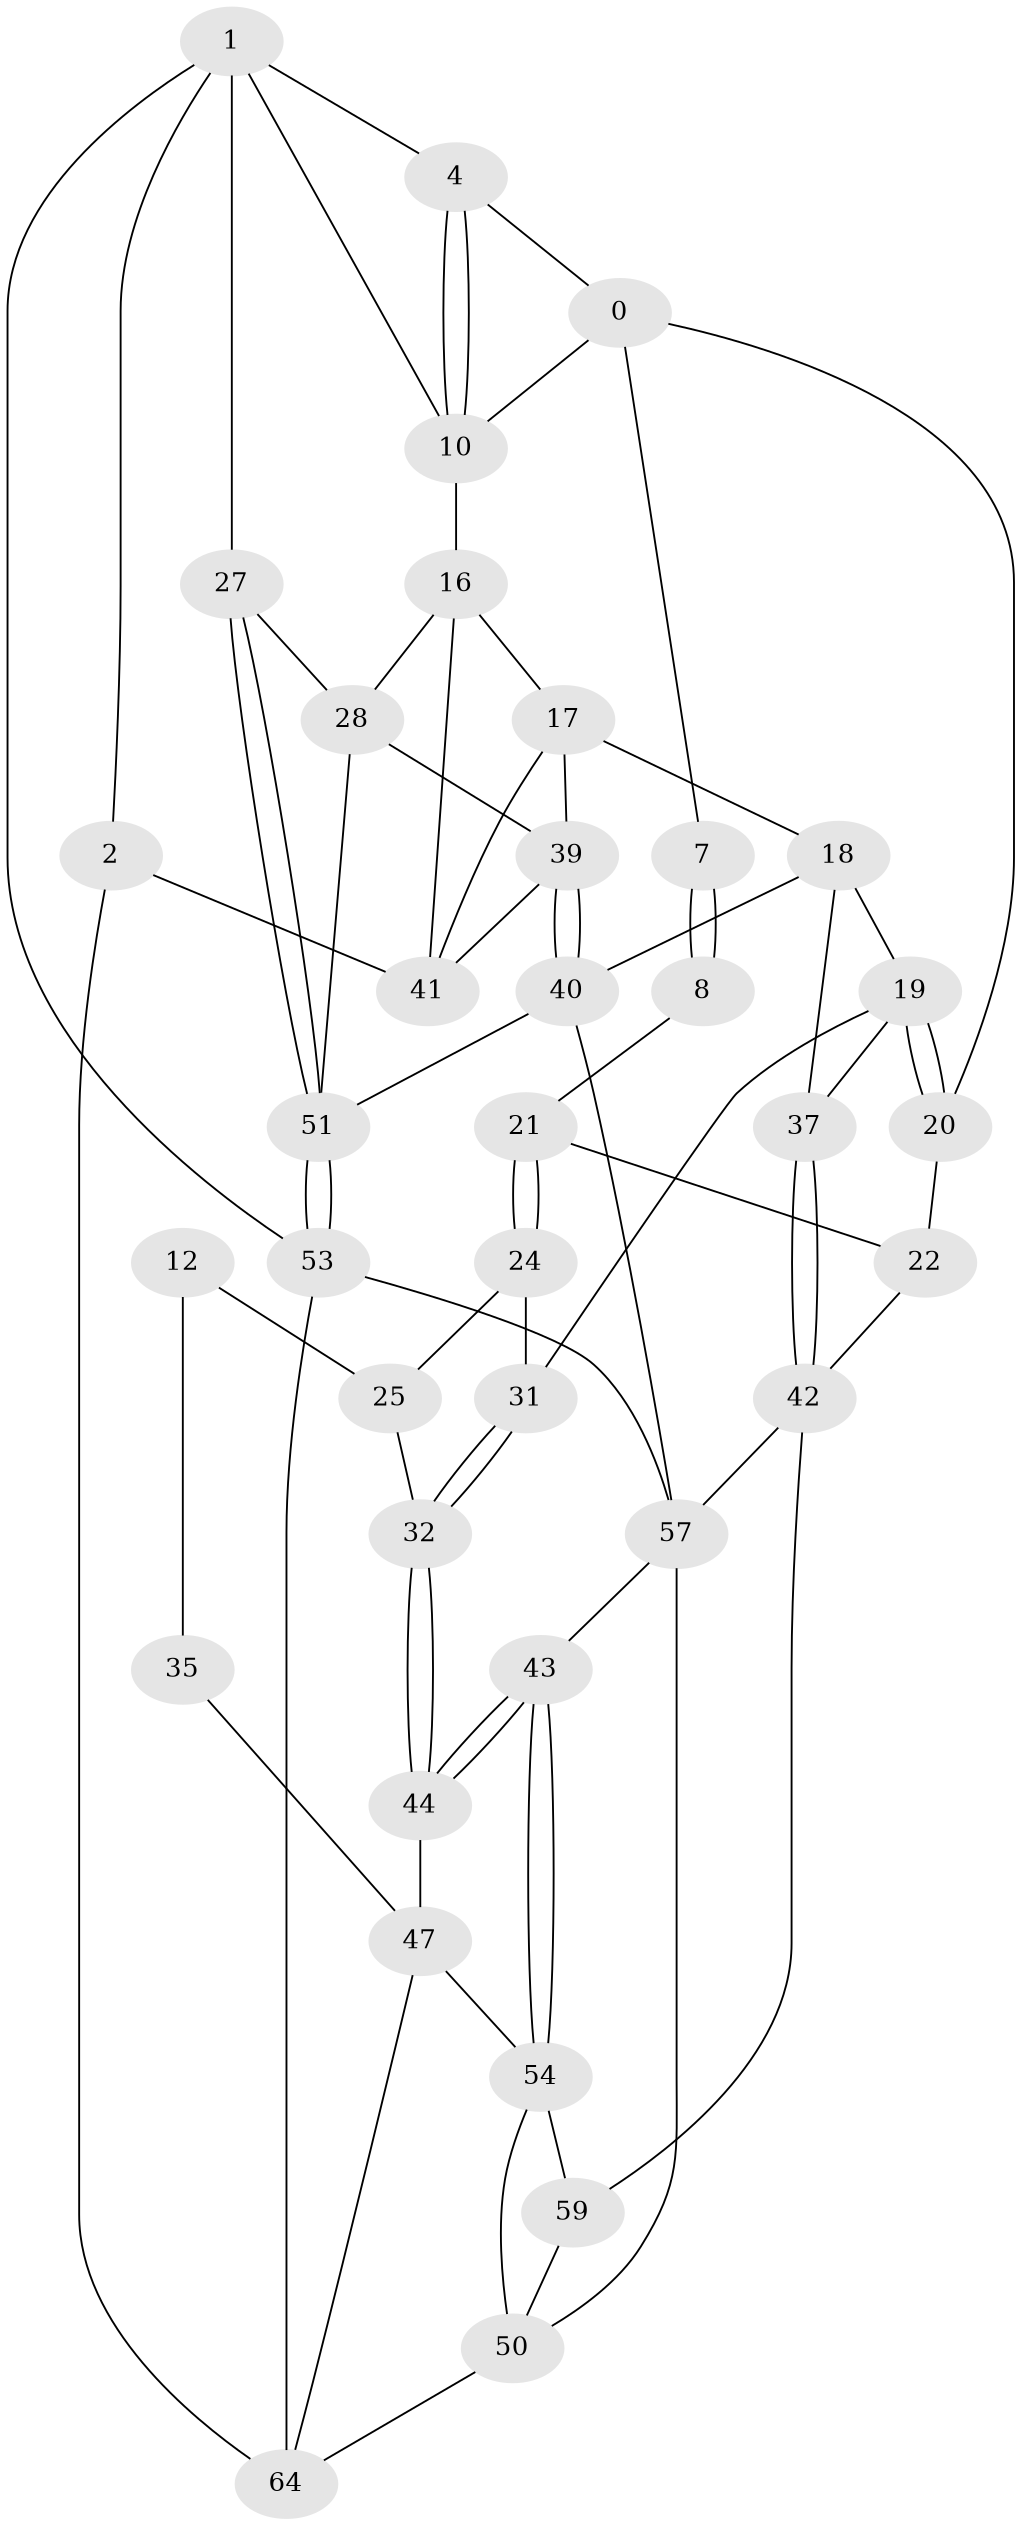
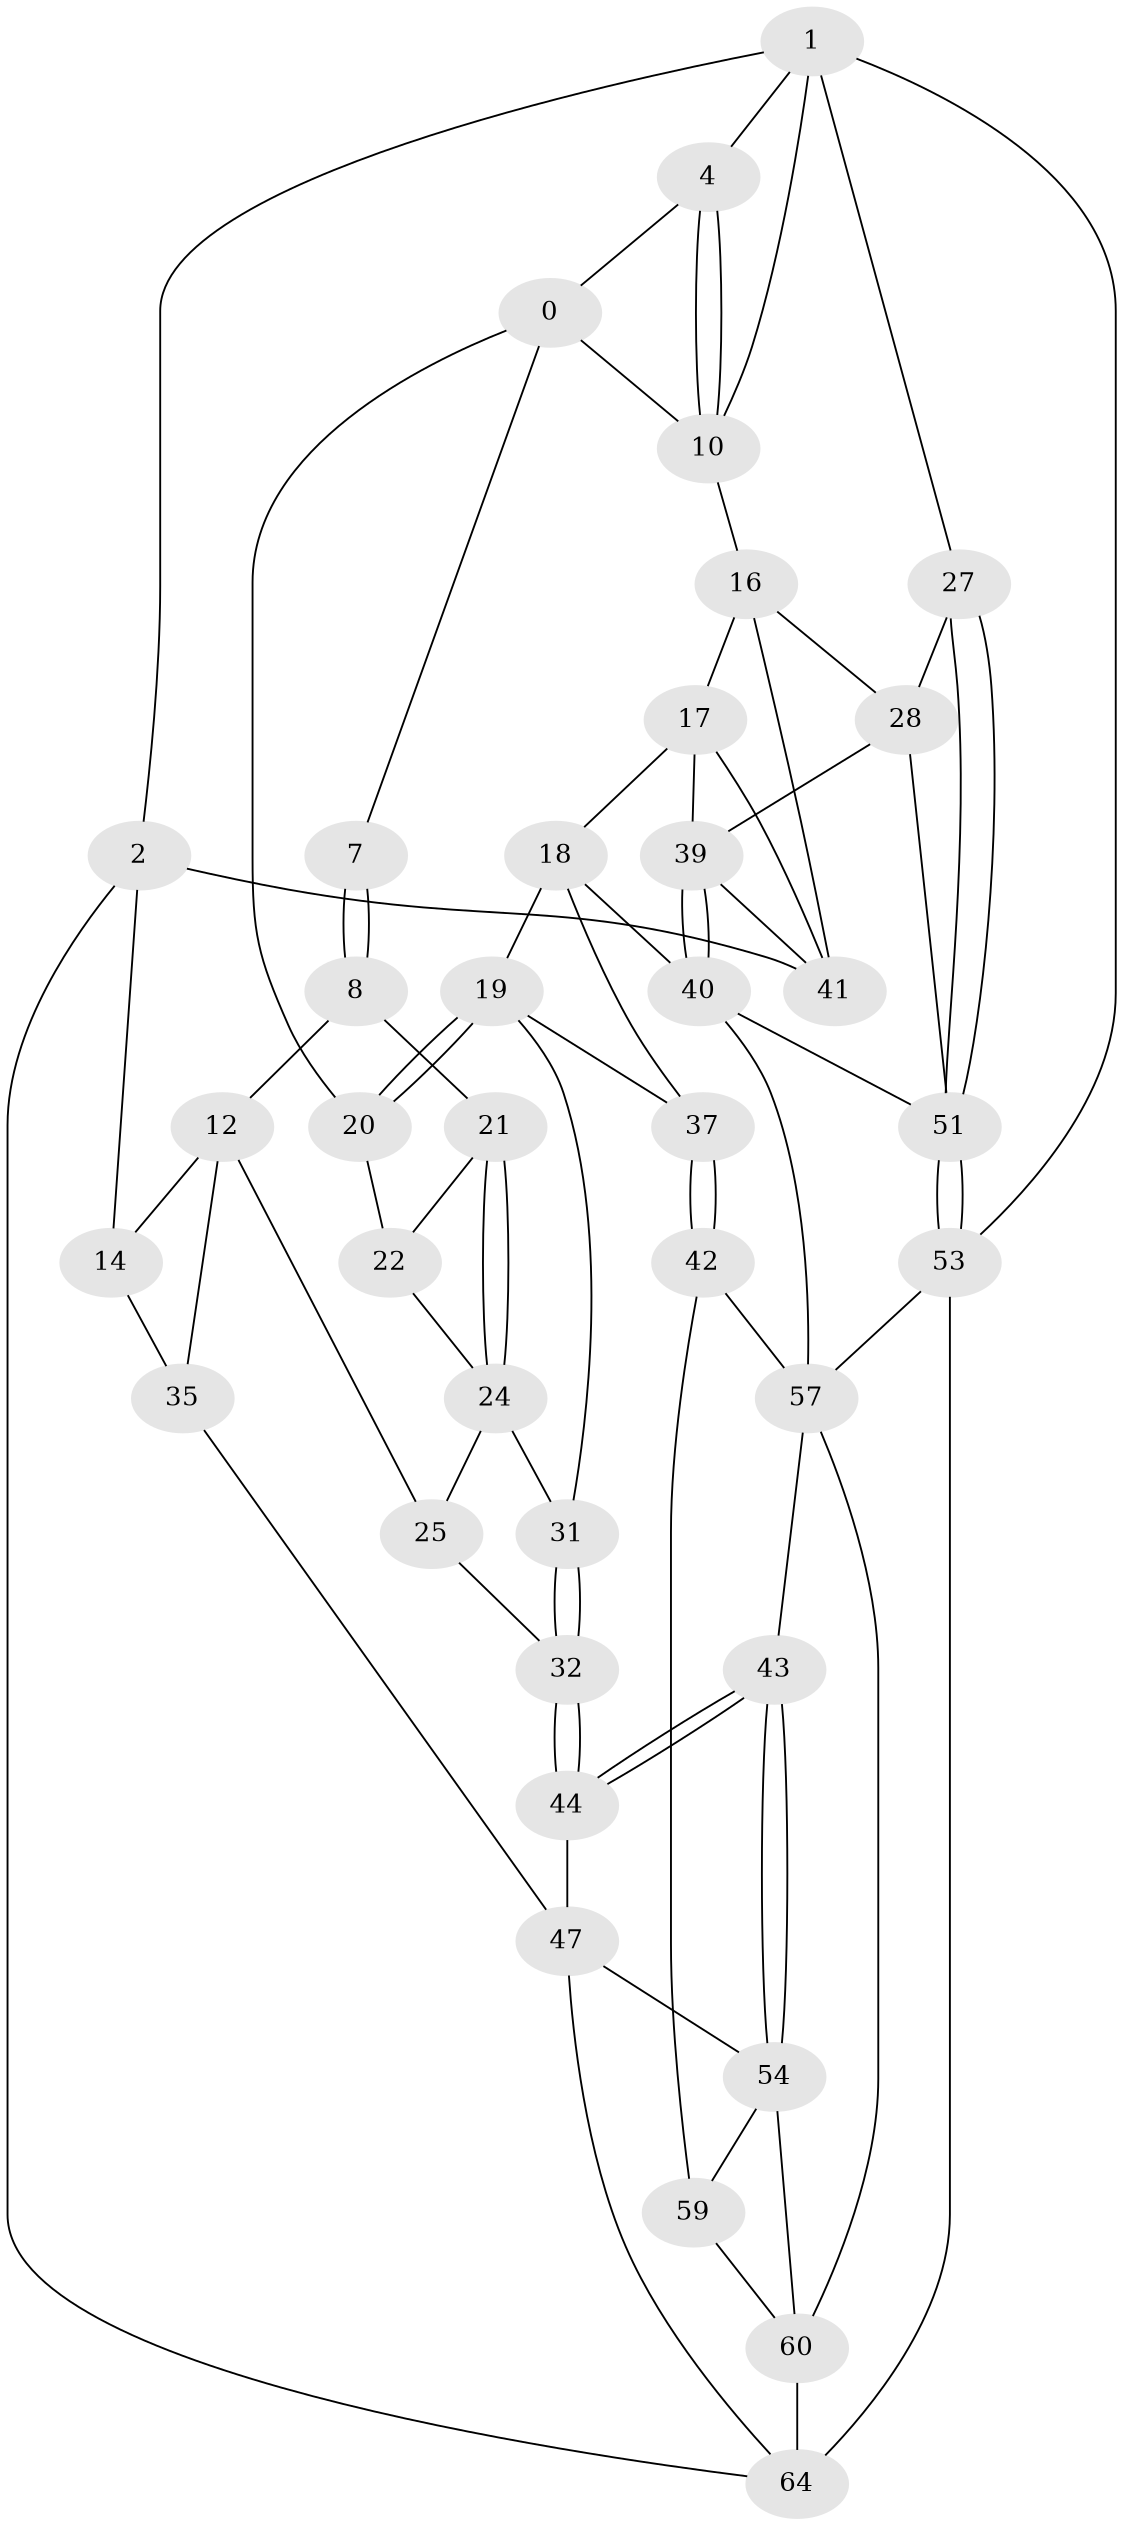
none -> (289, 1059)
none -> (111, 1263)
(865, 1331) -> (443, 1331)
(513, 2348) -> (797, 2348)
